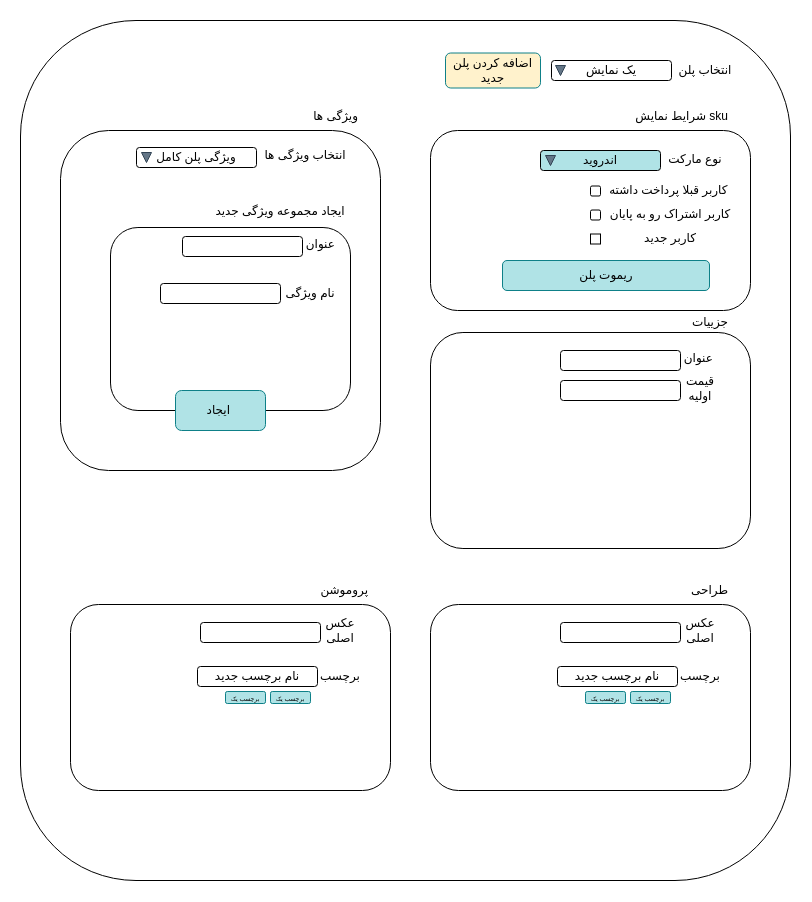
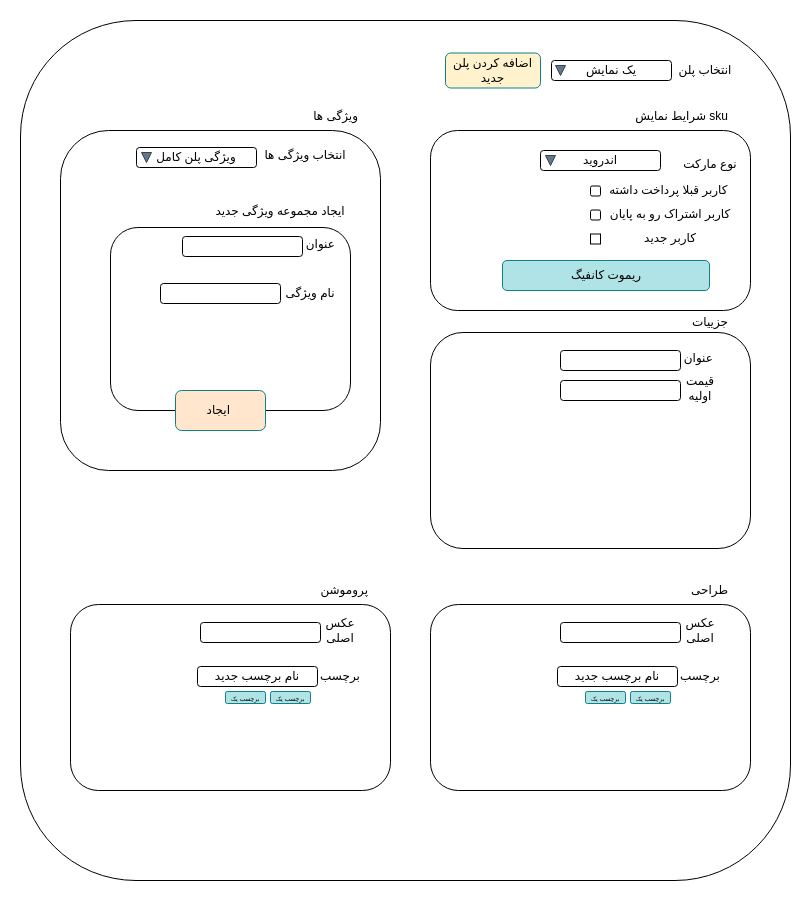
(696, 160) -> (711, 165)
(601, 161) -> (601, 161)
(607, 276) -> (607, 276)
(221, 411) -> (221, 411)
